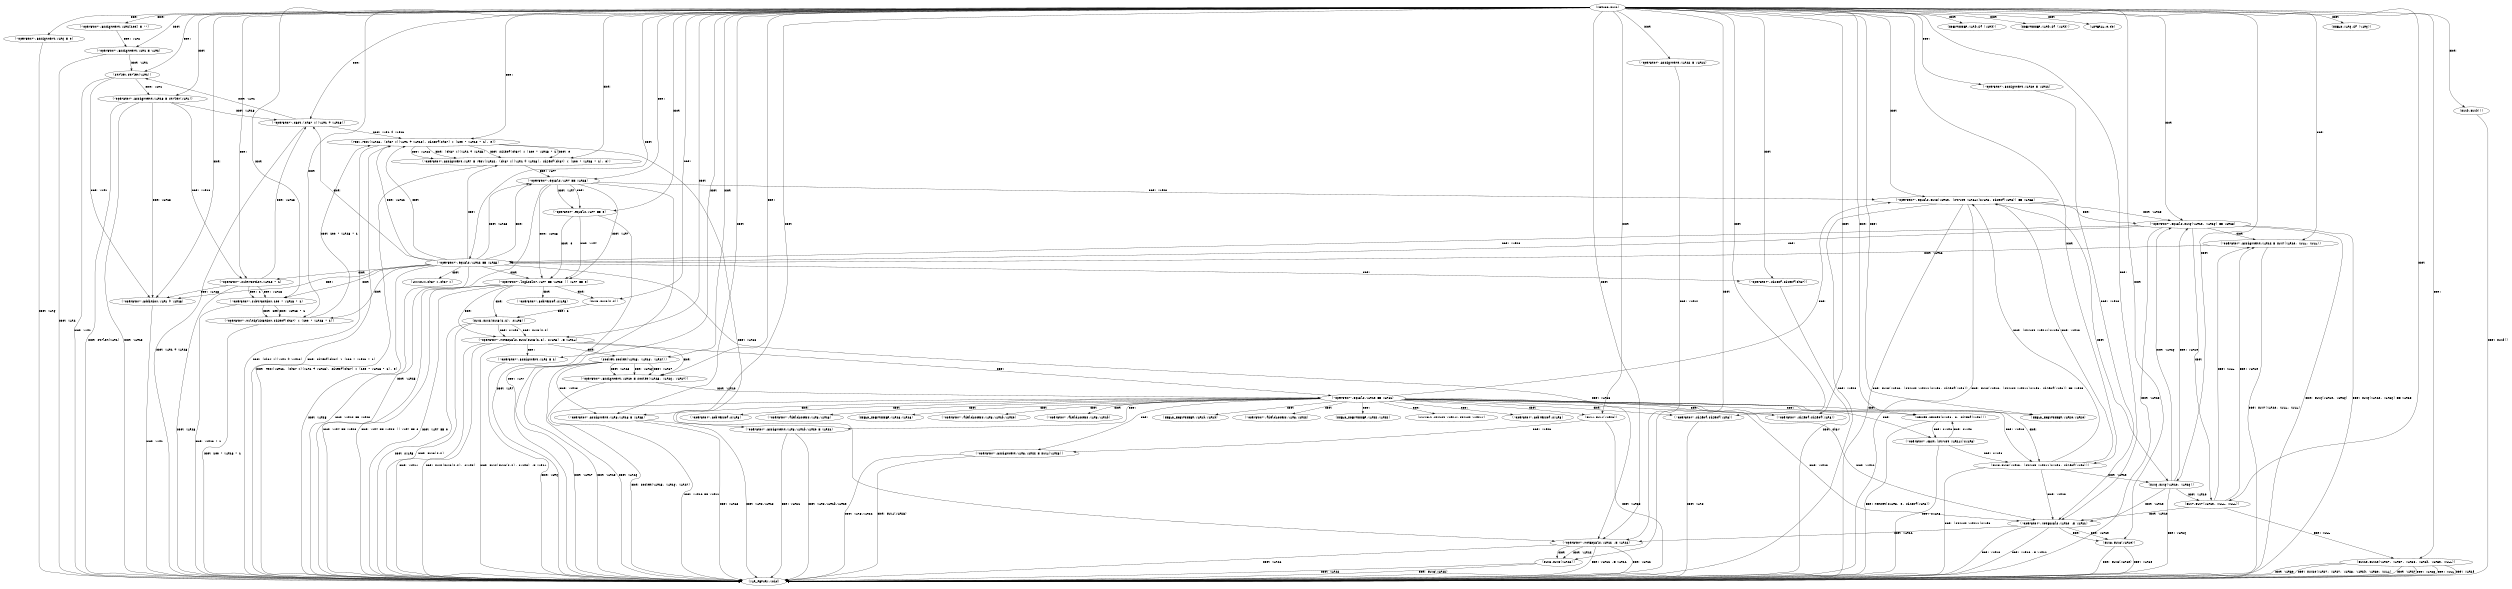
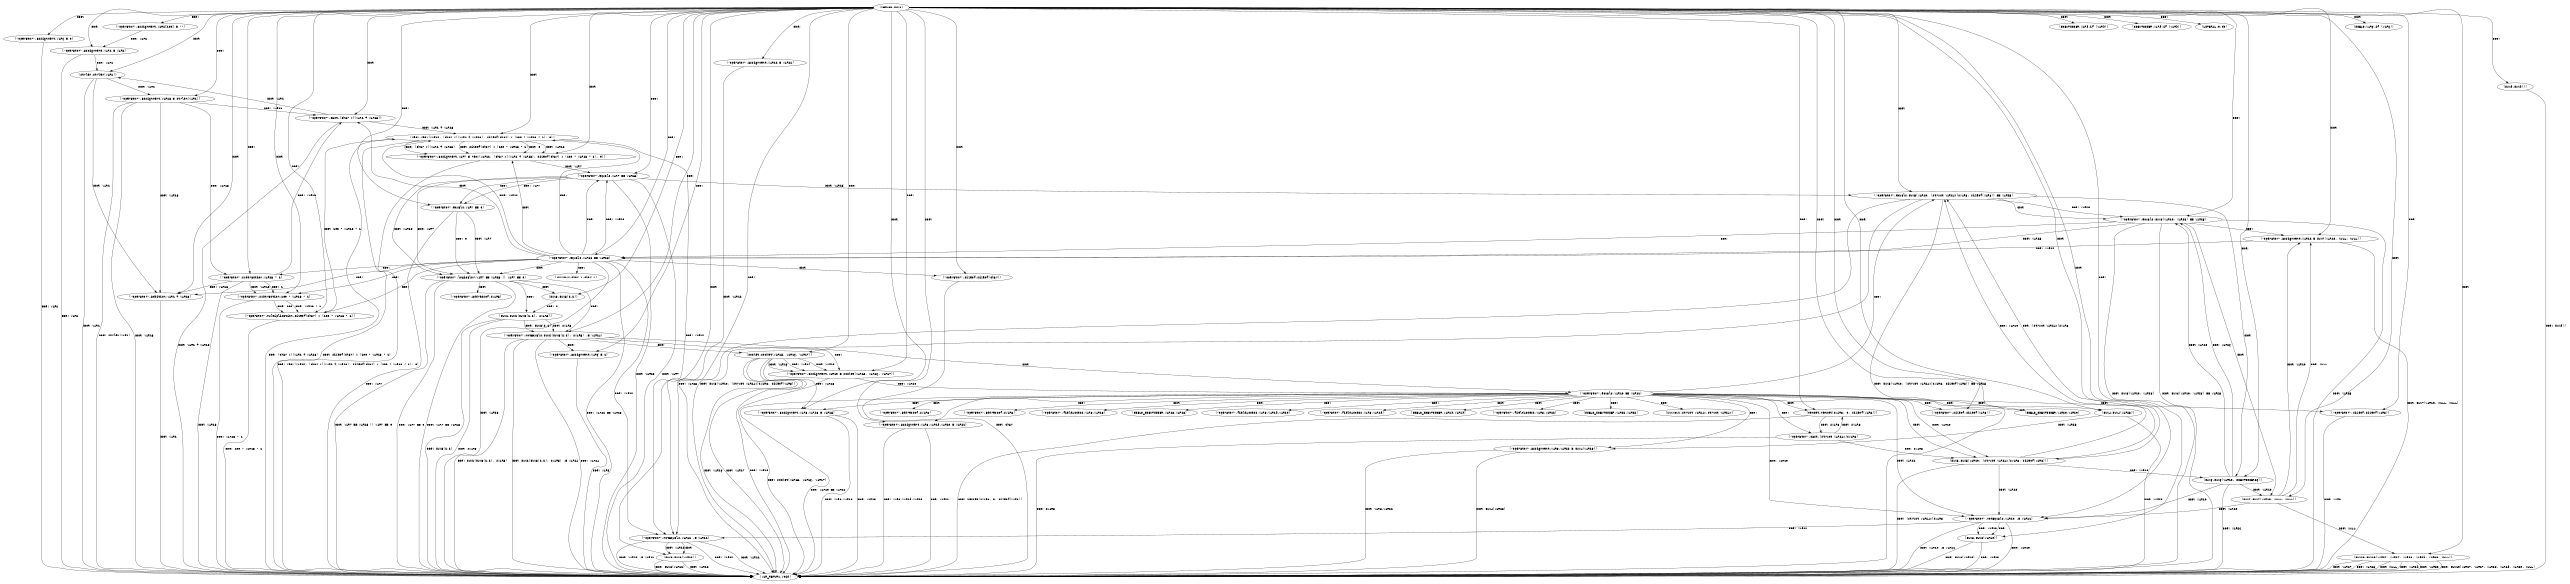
(2017, 87) -> none
(2171, 485) -> (2233, 480)
